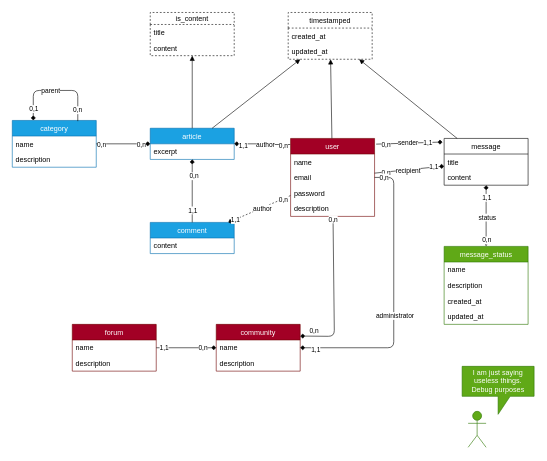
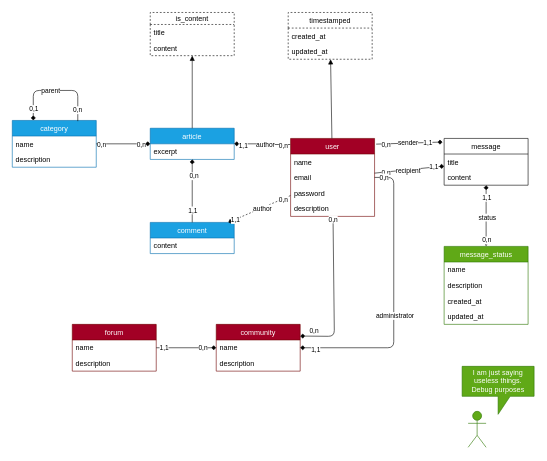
(254, 95) -> none
(409, 99) -> none
